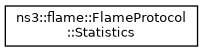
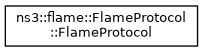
(101, 26) -> (101, 26)
